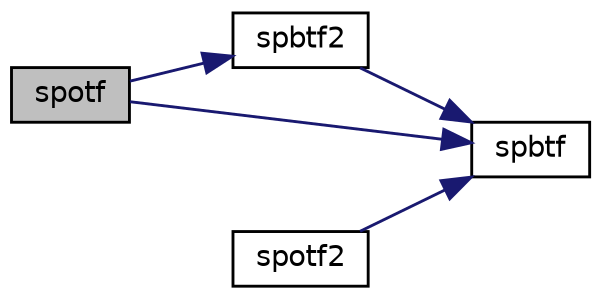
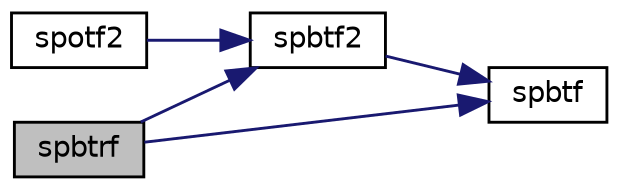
(70, 95) -> (79, 150)
(403, 211) -> (184, 40)
